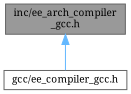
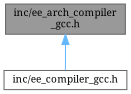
(65, 80) -> (65, 80)
